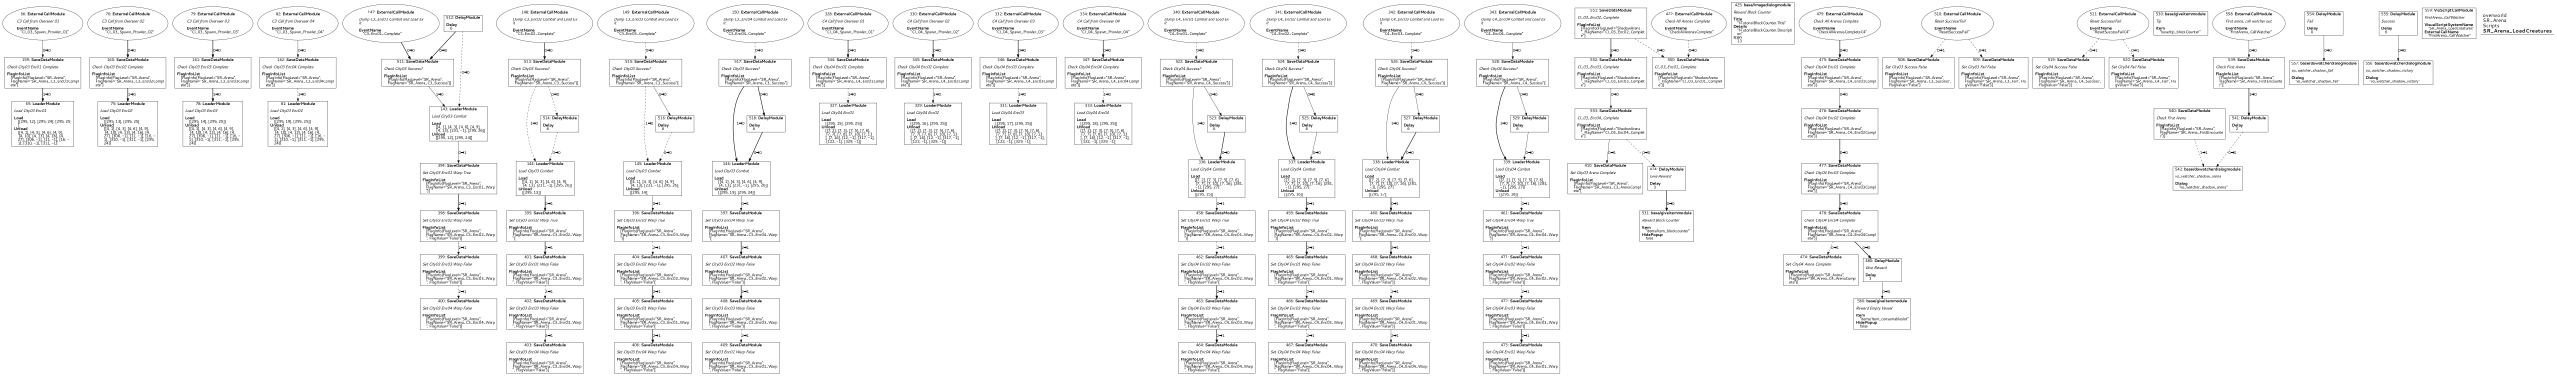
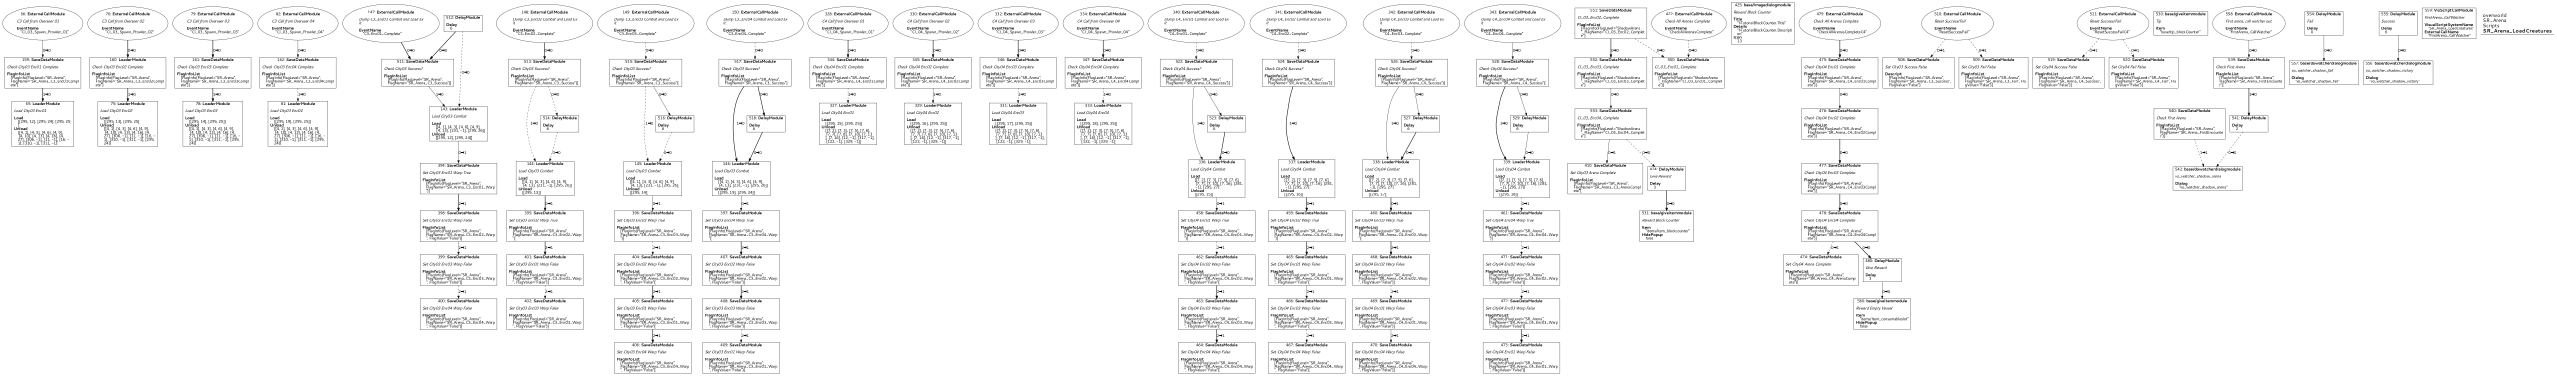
(132, 60) -> (132, 60)
(1897, 74) -> (1894, 74)
(1319, 124) -> none
(545, 358) -> none
